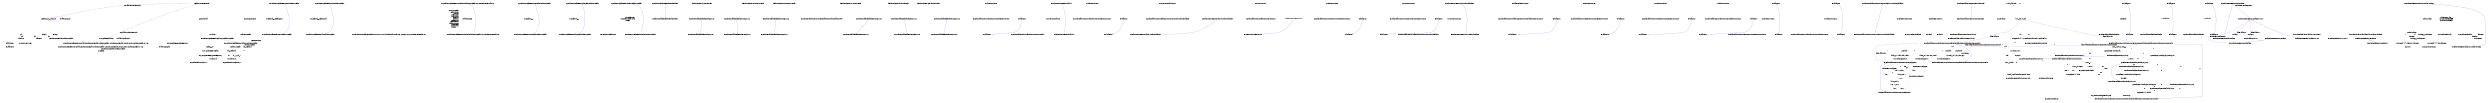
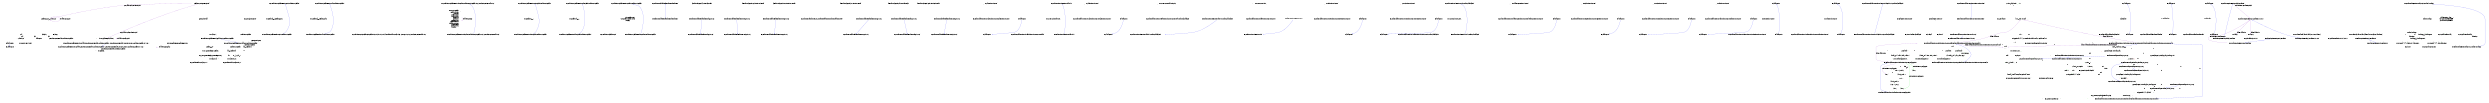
(2478, 38) -> none
